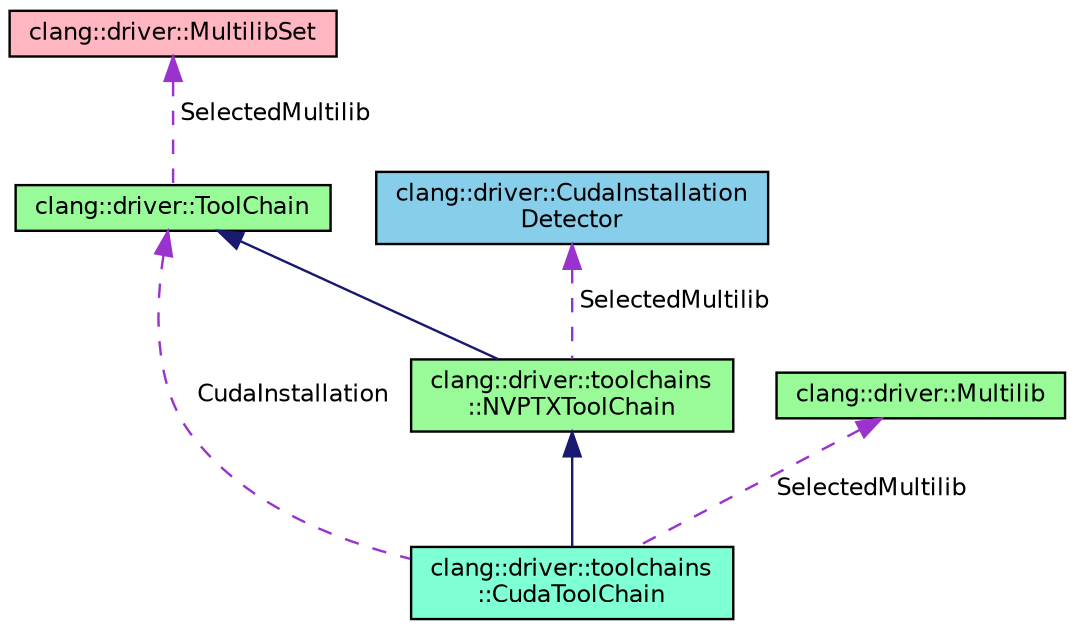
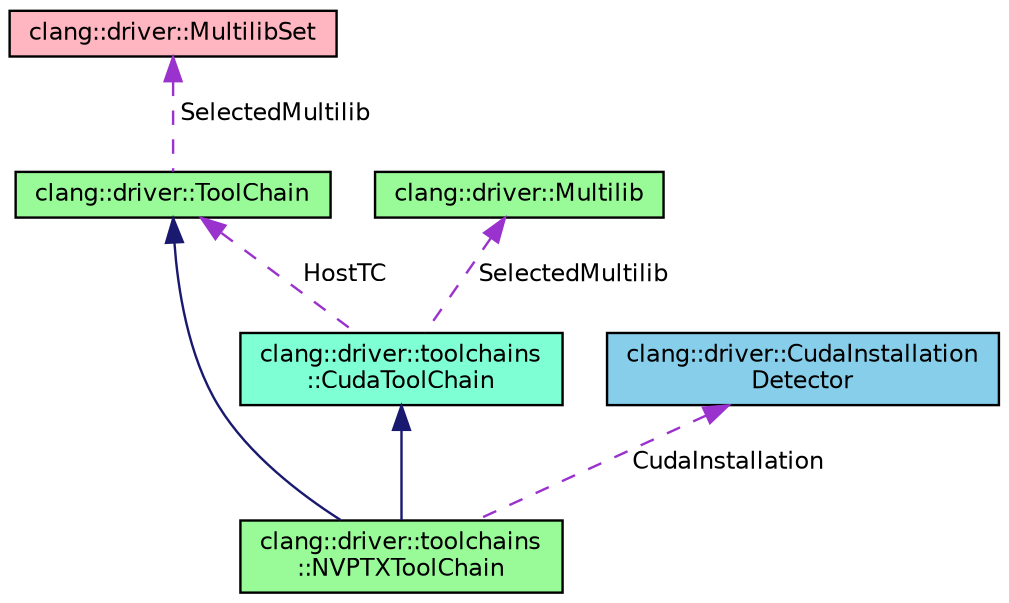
(671, 302) -> (725, 463)
(290, 395) -> (341, 275)
(572, 501) -> (401, 475)
